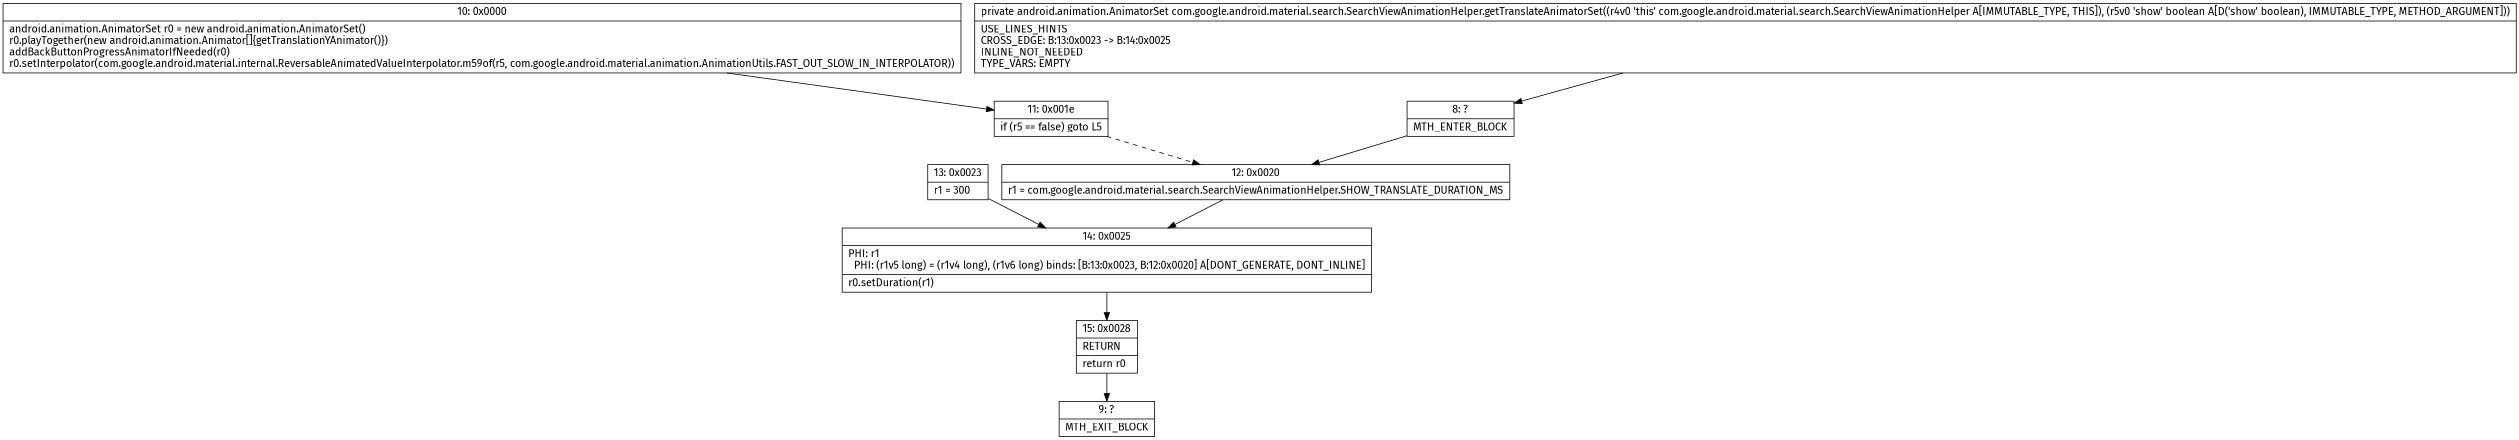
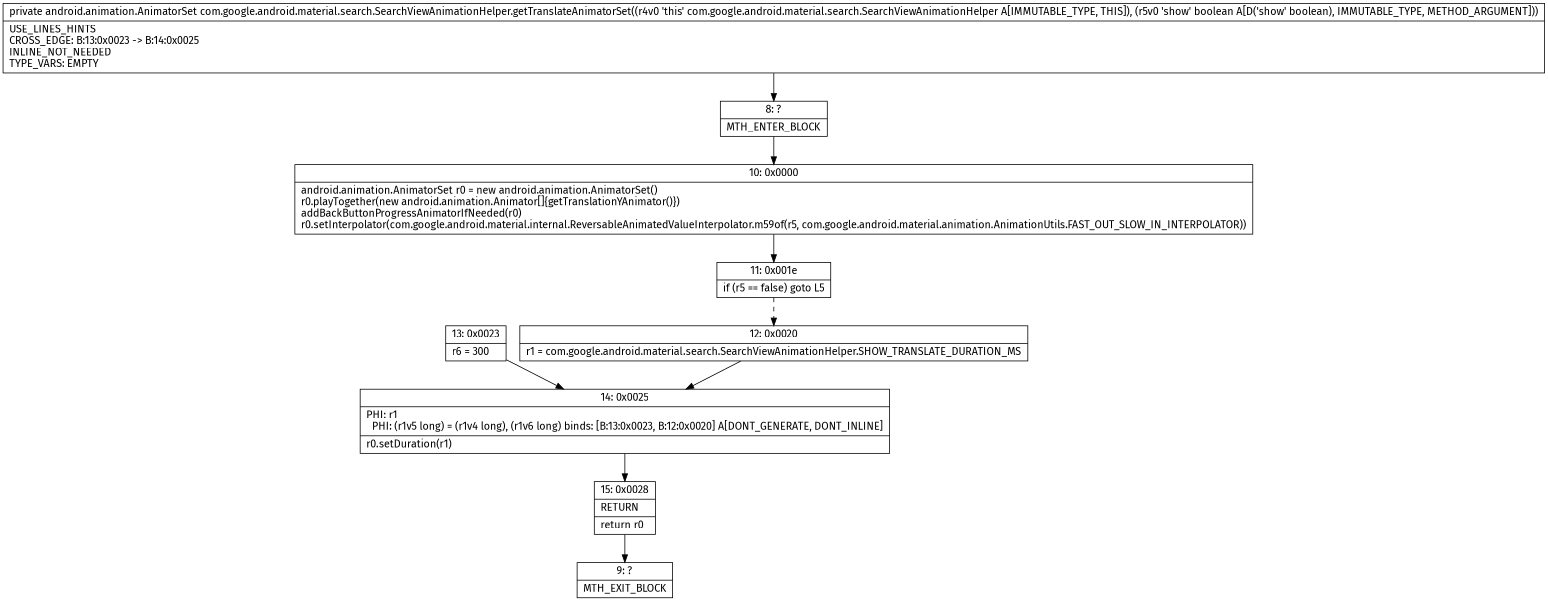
(1363, 149) -> (774, 147)
(952, 191) -> (471, 352)
